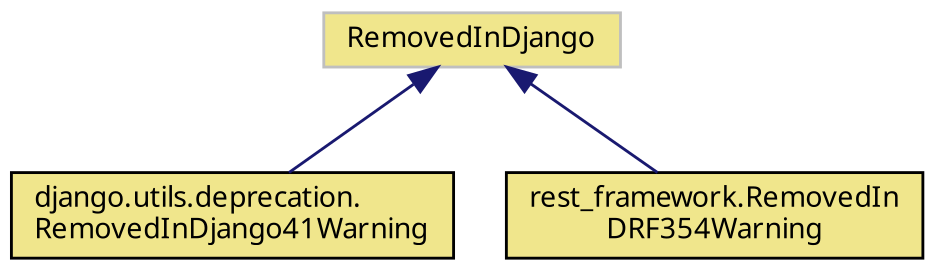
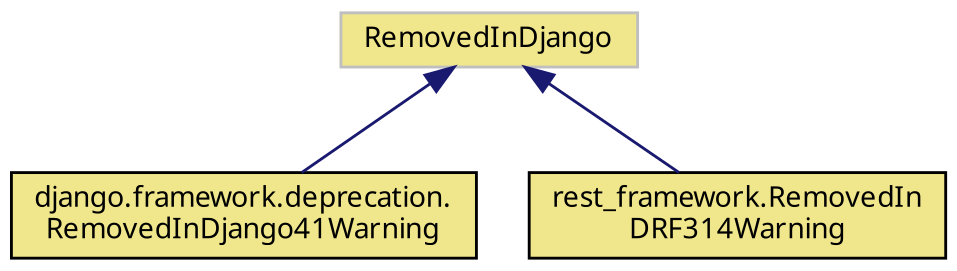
(233, 215) -> (244, 215)
(715, 215) -> (737, 215)
